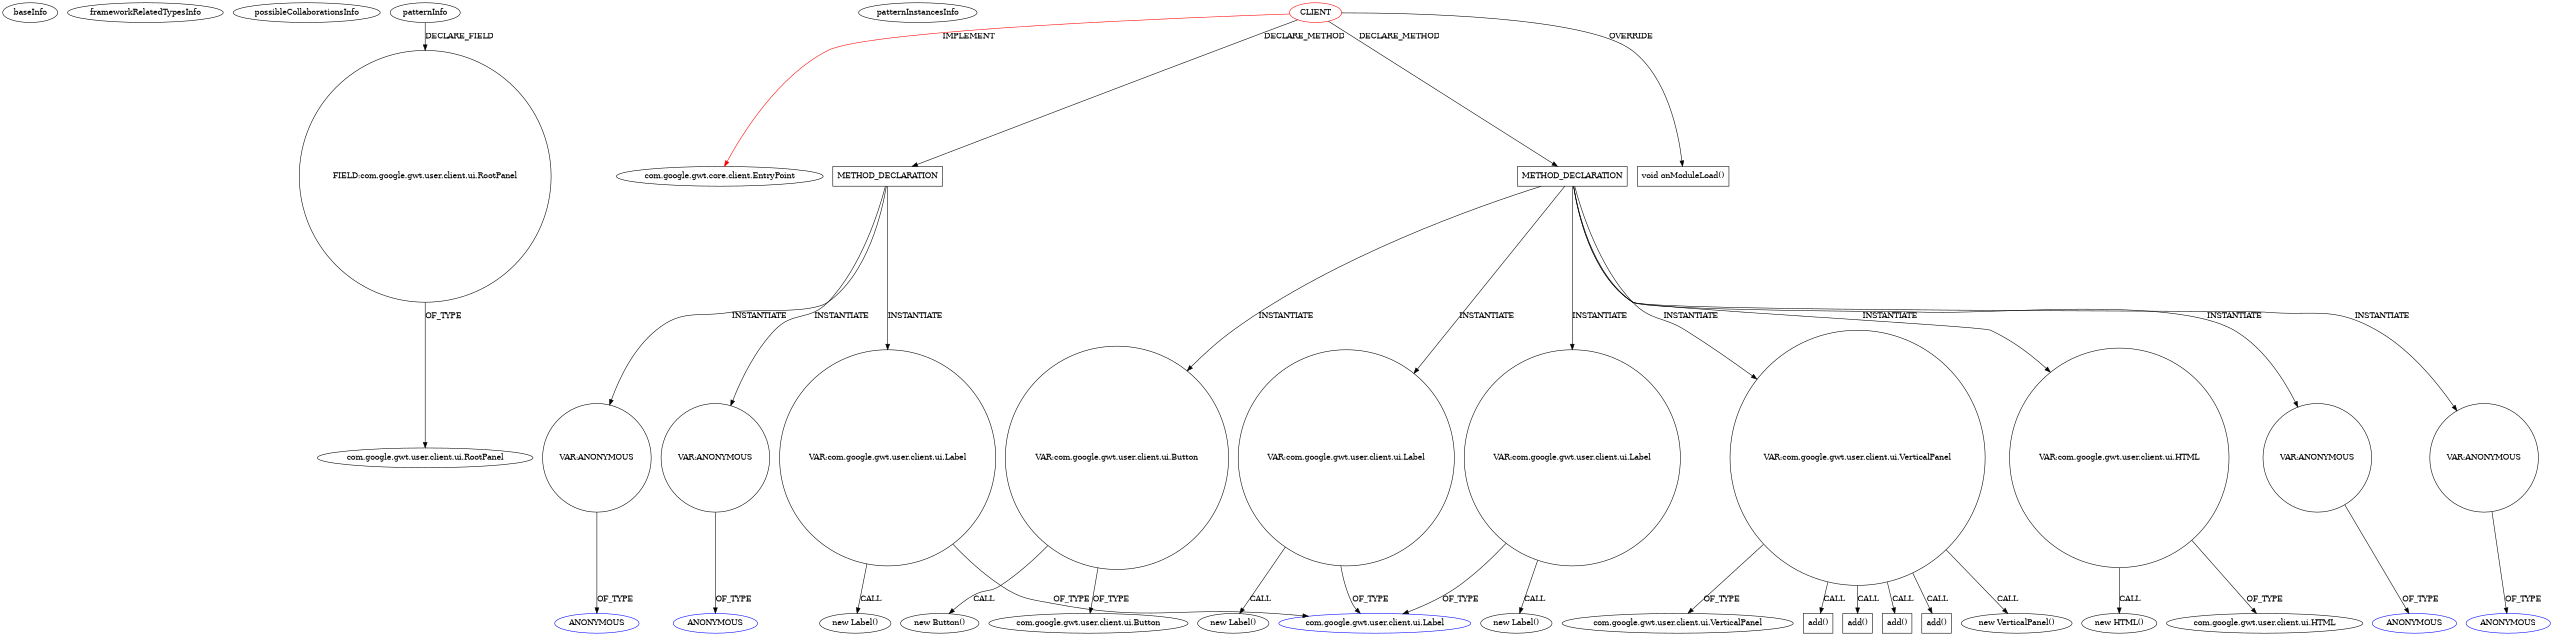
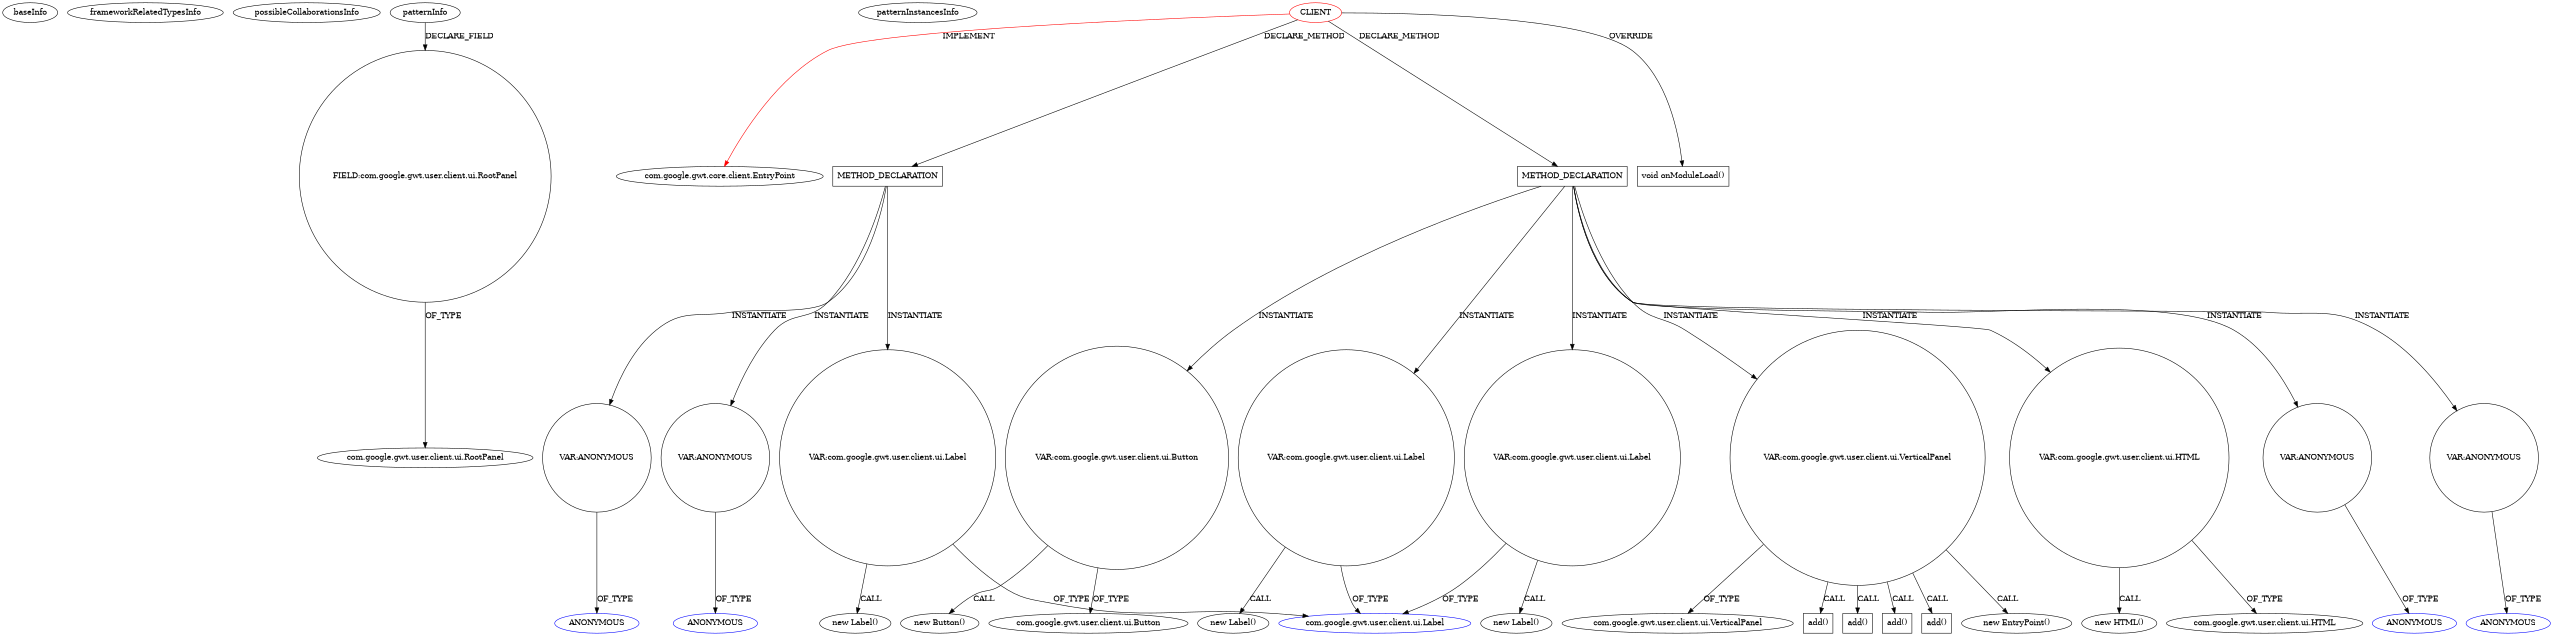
(2017, 623) -> (2017, 623)
